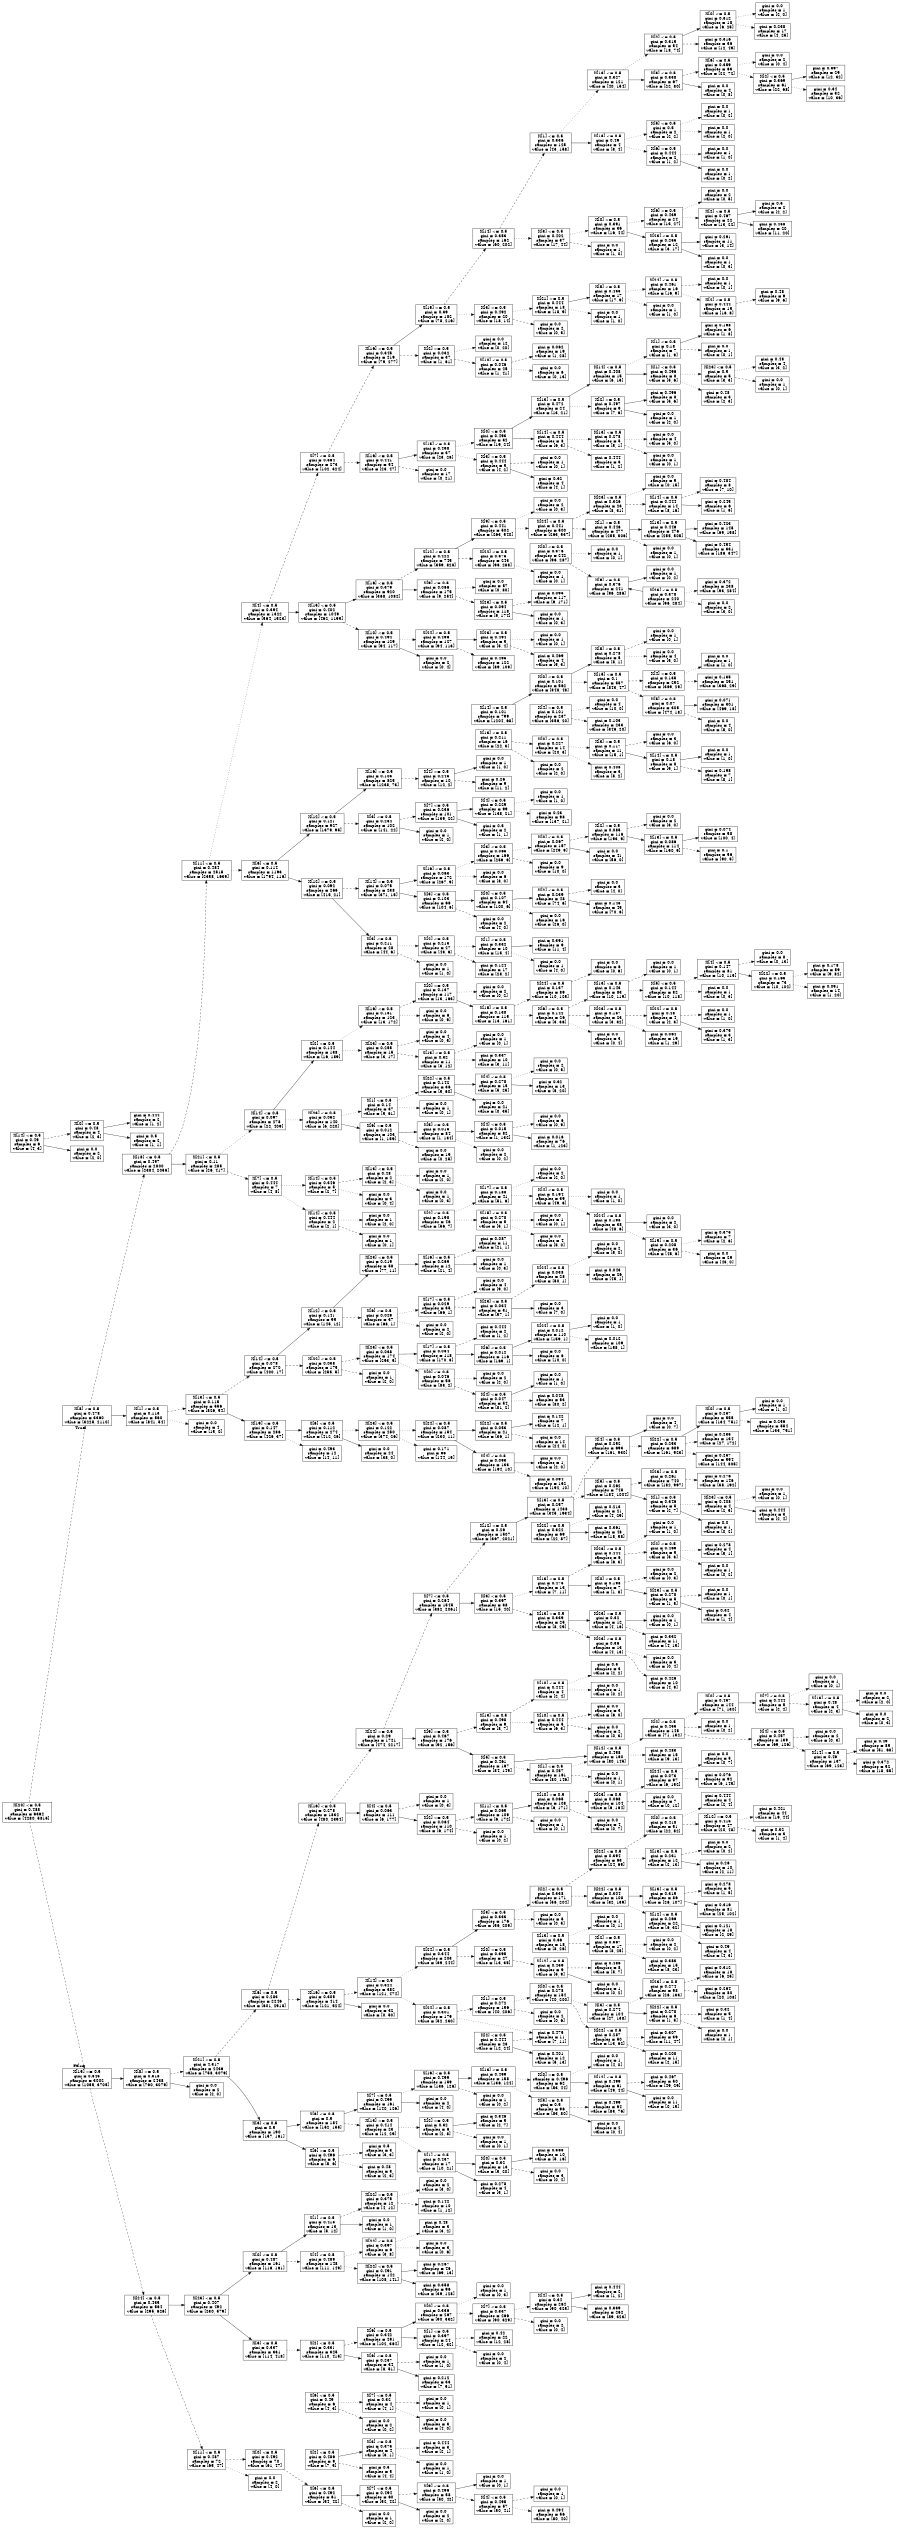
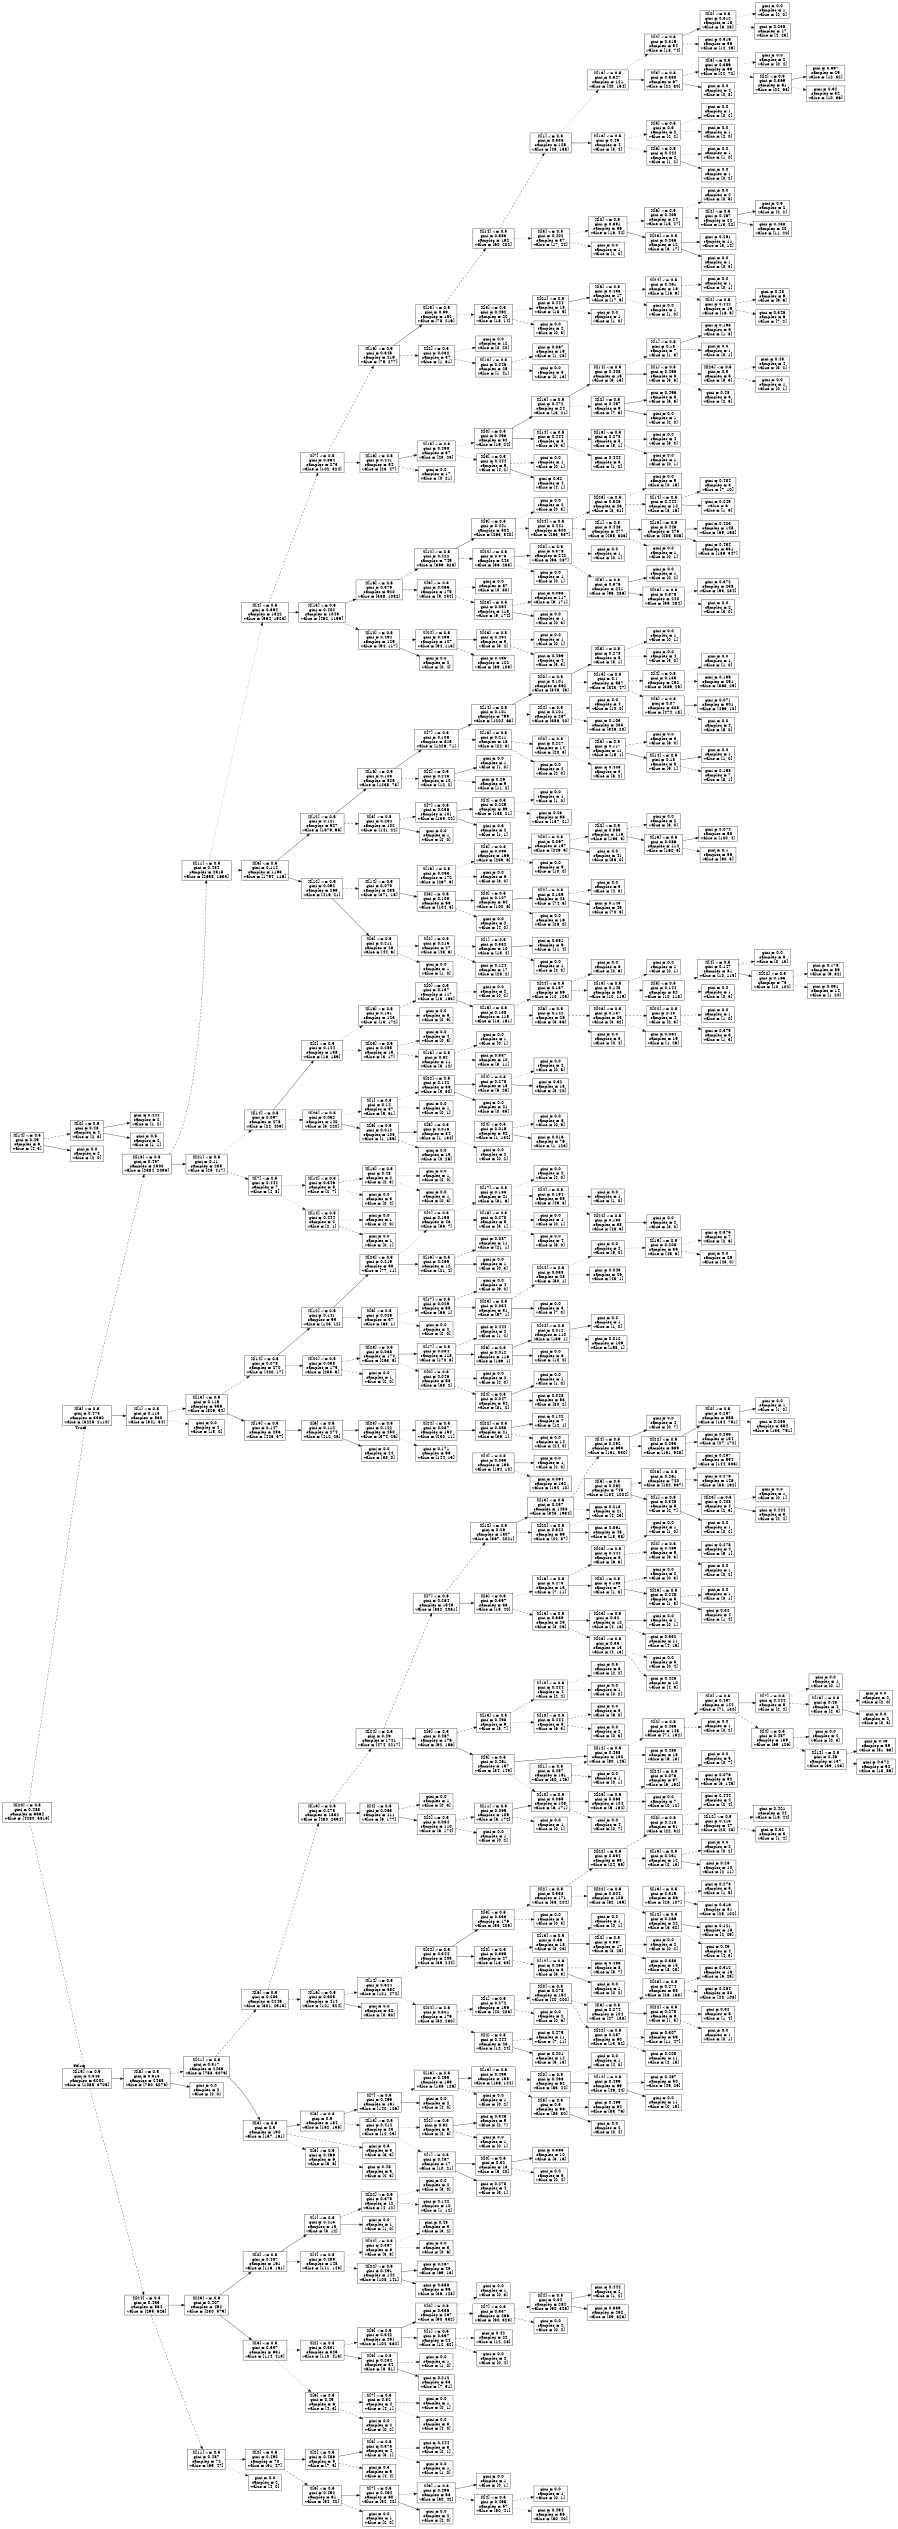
none -> (772, 317)
(551, 352) -> (551, 352)
(718, 506) -> (718, 506)
none -> (521, 556)
(637, 590) -> (634, 594)
none -> (521, 714)
none -> (436, 740)
(407, 882) -> none
(551, 897) -> (551, 897)
(577, 1004) -> (578, 990)
(689, 1025) -> (689, 1025)
(463, 1132) -> none
(634, 1234) -> (633, 1248)
none -> (412, 1244)
(349, 1430) -> (349, 1430)
(464, 1446) -> none
(689, 1453) -> (689, 1470)
(322, 1454) -> none
(436, 1454) -> (436, 1454)
(578, 1498) -> (580, 1509)
none -> (523, 1532)
(664, 1597) -> (664, 1597)
(716, 1739) -> (746, 1720)
(521, 1768) -> (521, 1782)
(634, 1896) -> none
(578, 1944) -> (578, 1944)
none -> (521, 1950)
(464, 1956) -> (464, 1956)
(578, 2002) -> (578, 2002)
(493, 2025) -> (464, 2028)
(207, 2067) -> (207, 2067)
(551, 2082) -> (551, 2082)
(608, 2084) -> (608, 2084)
(294, 2144) -> (294, 2144)
(349, 2154) -> (323, 2141)
(379, 2363) -> (379, 2363)
none -> (292, 2375)
none -> (293, 2459)
